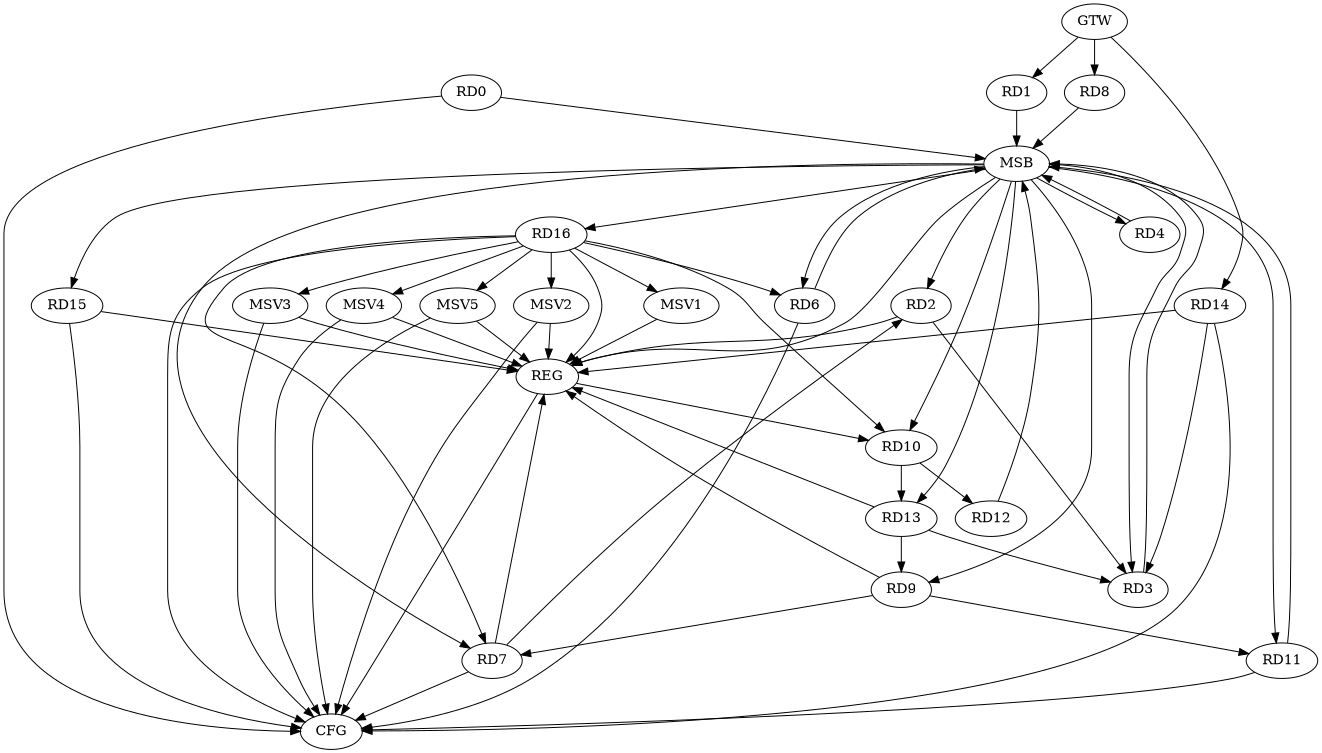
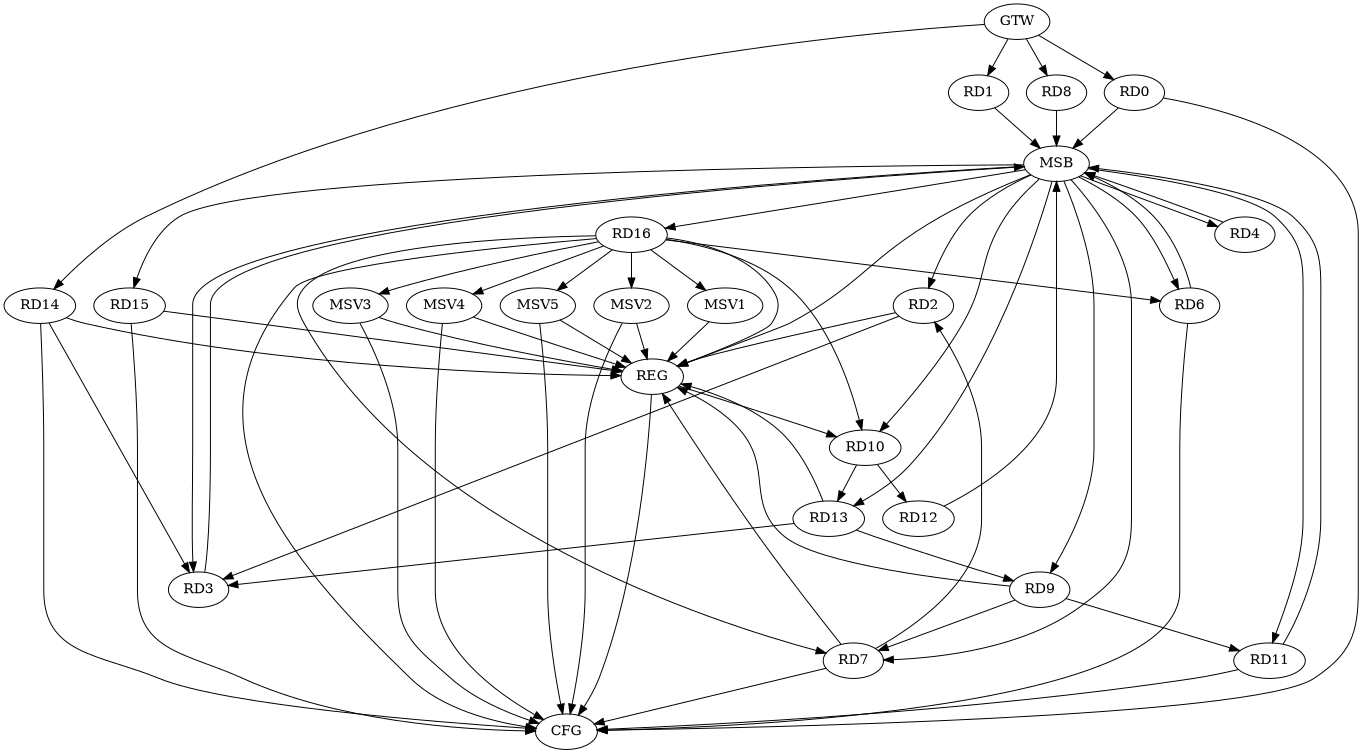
none -> (1072, 55)
